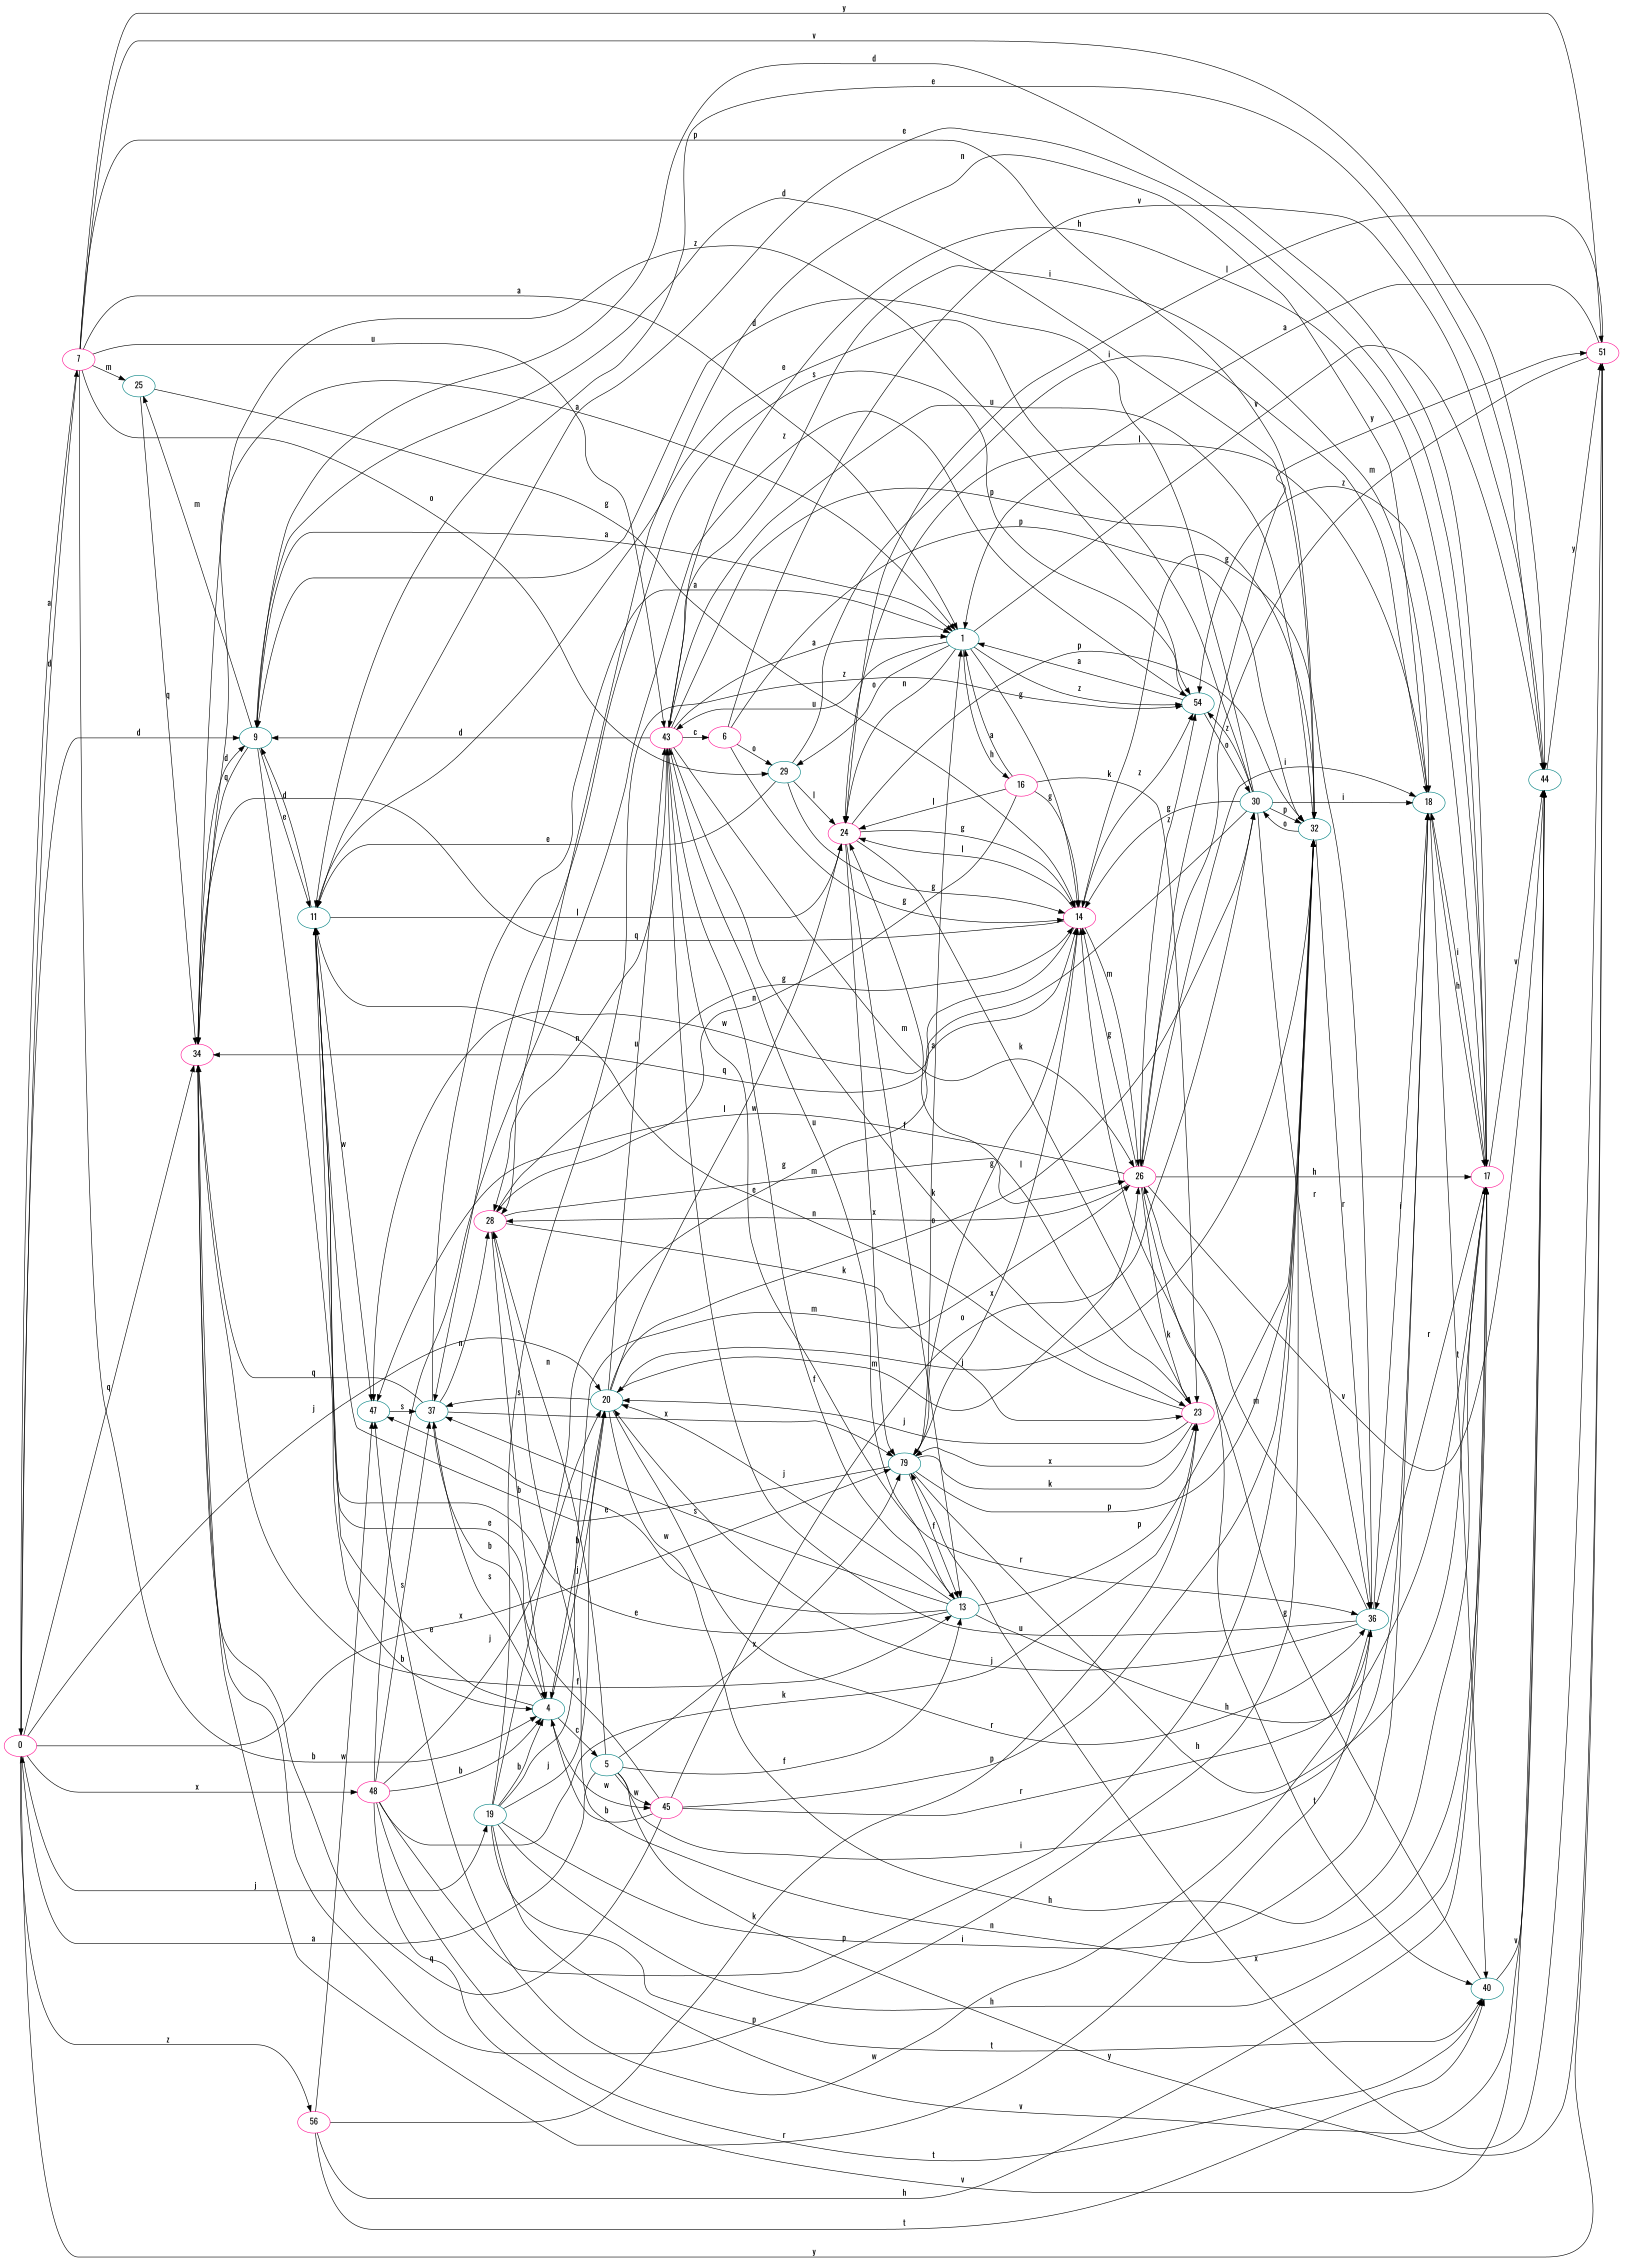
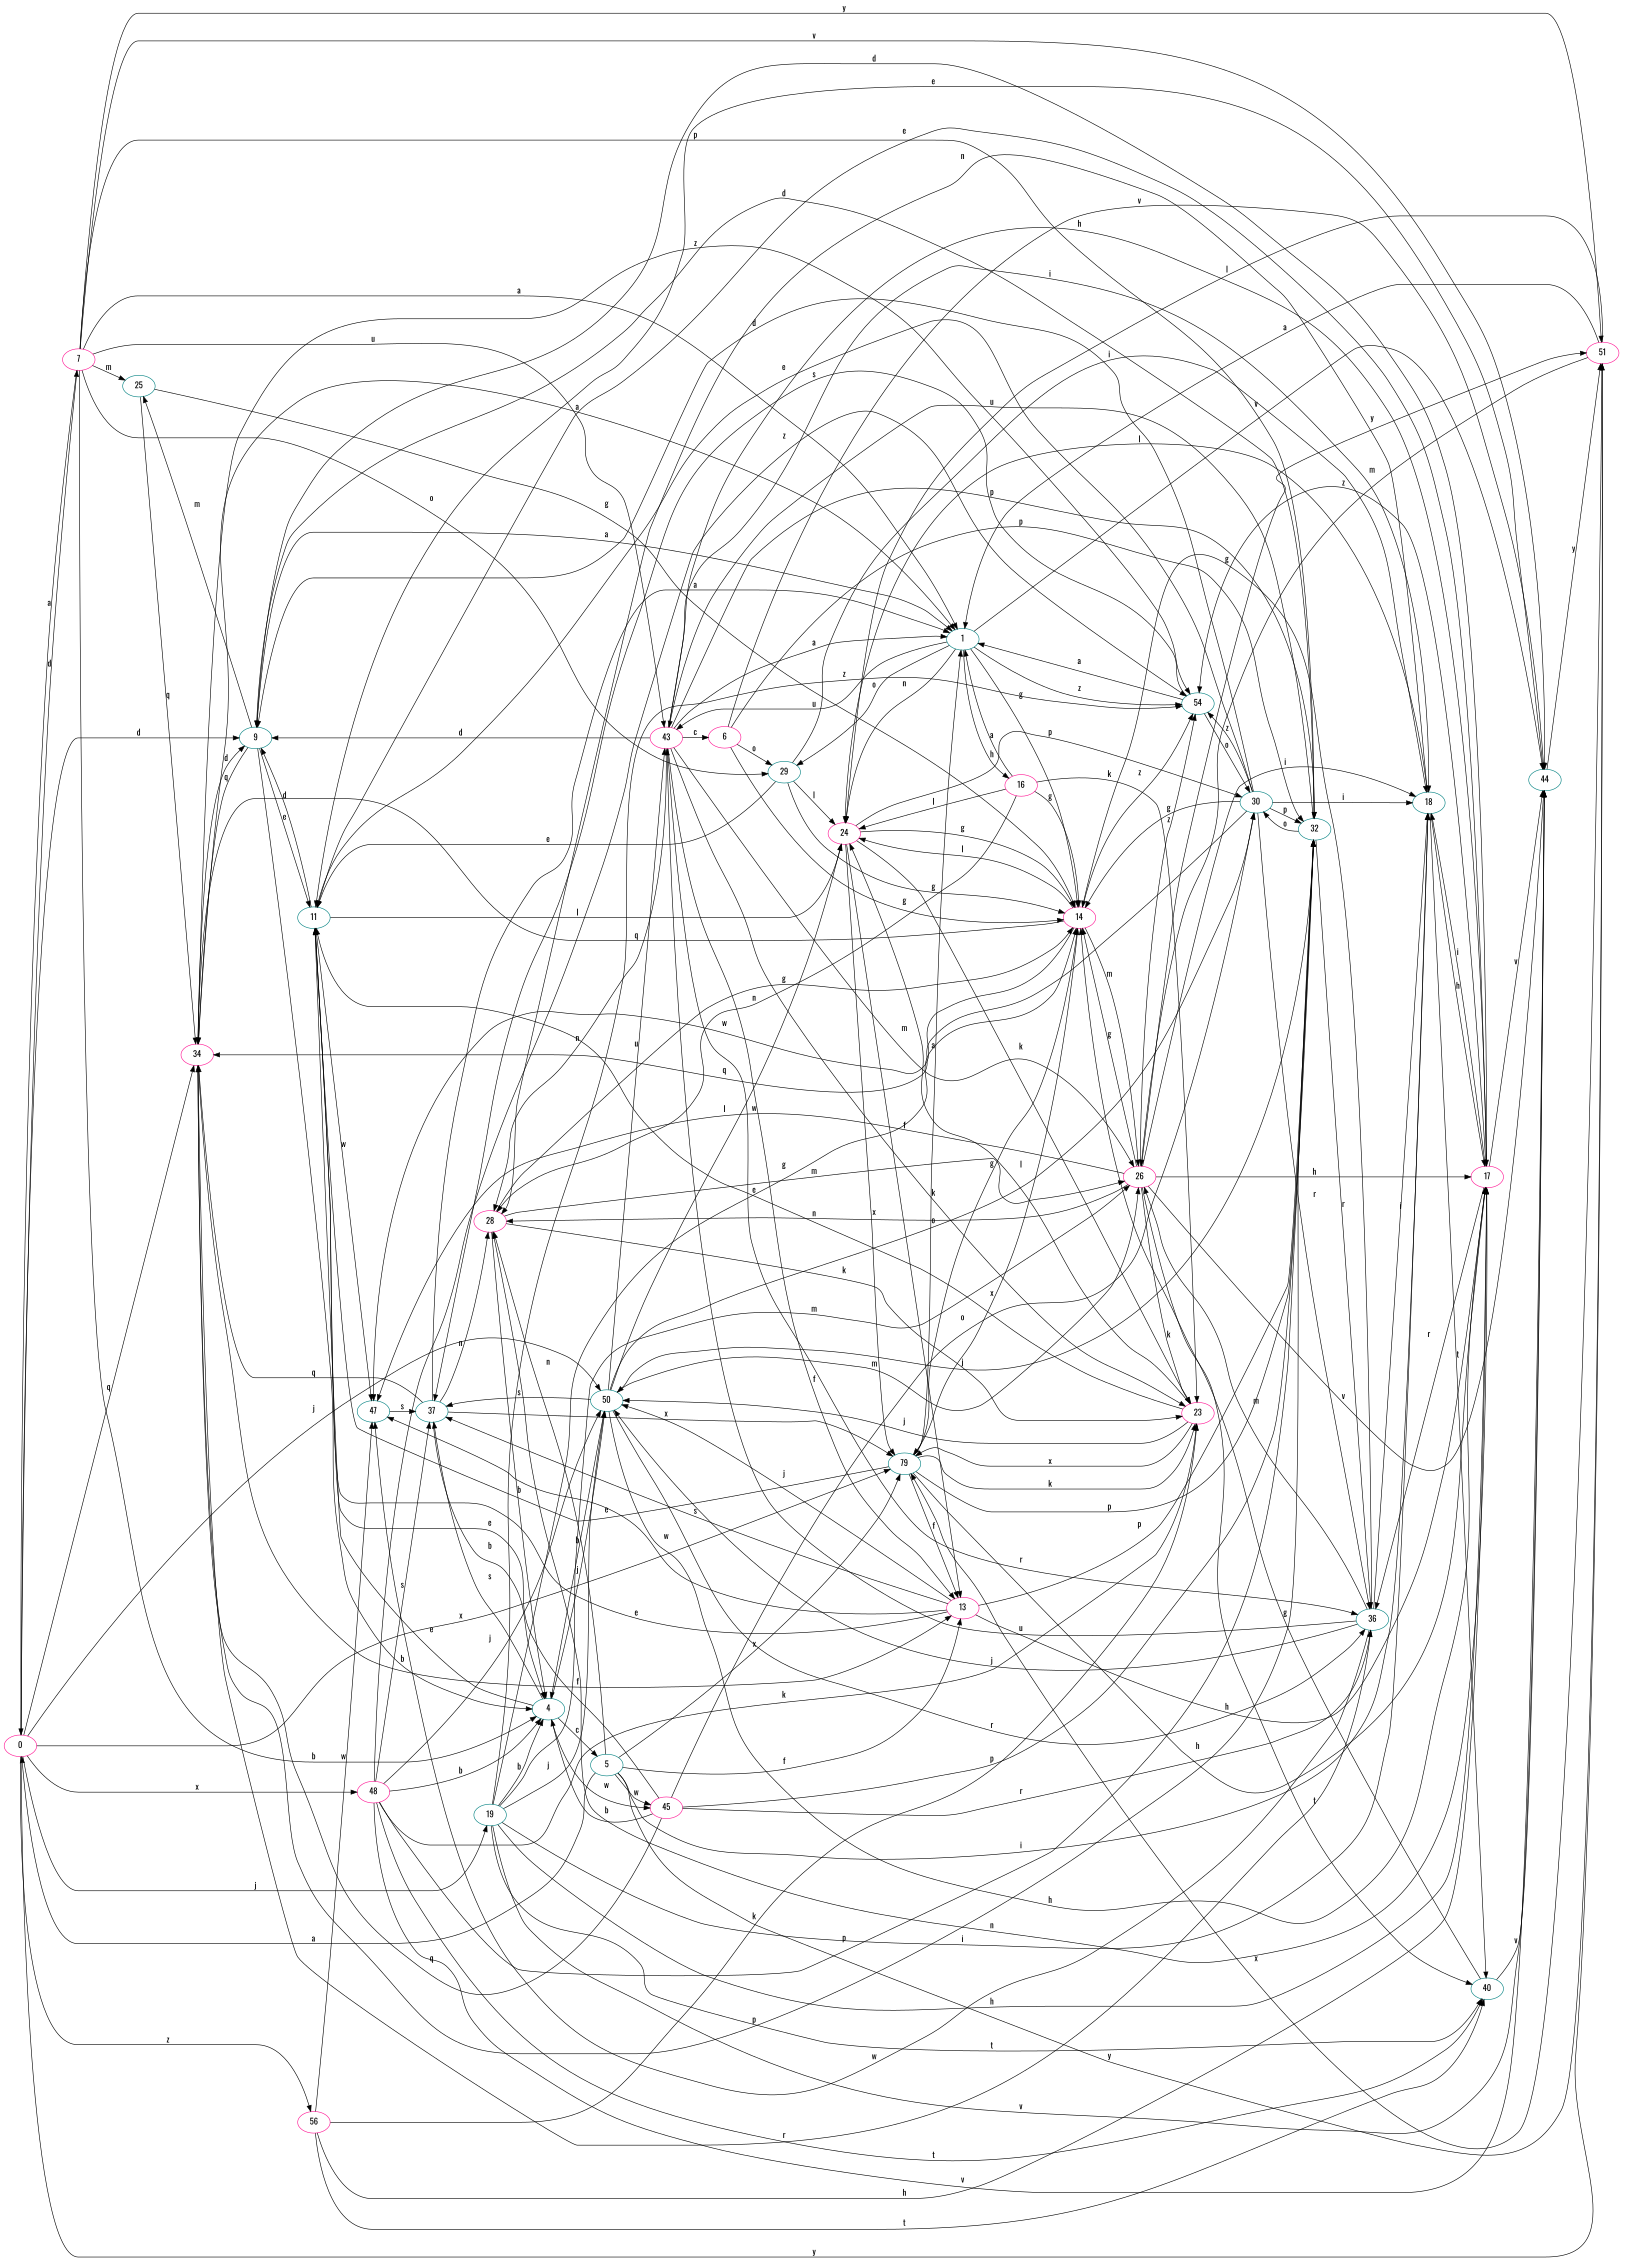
(1083, 651) -> (1031, 734)
(839, 1195) -> none
(607, 1401) -> (607, 1401)
(963, 1608) -> (963, 1608)
